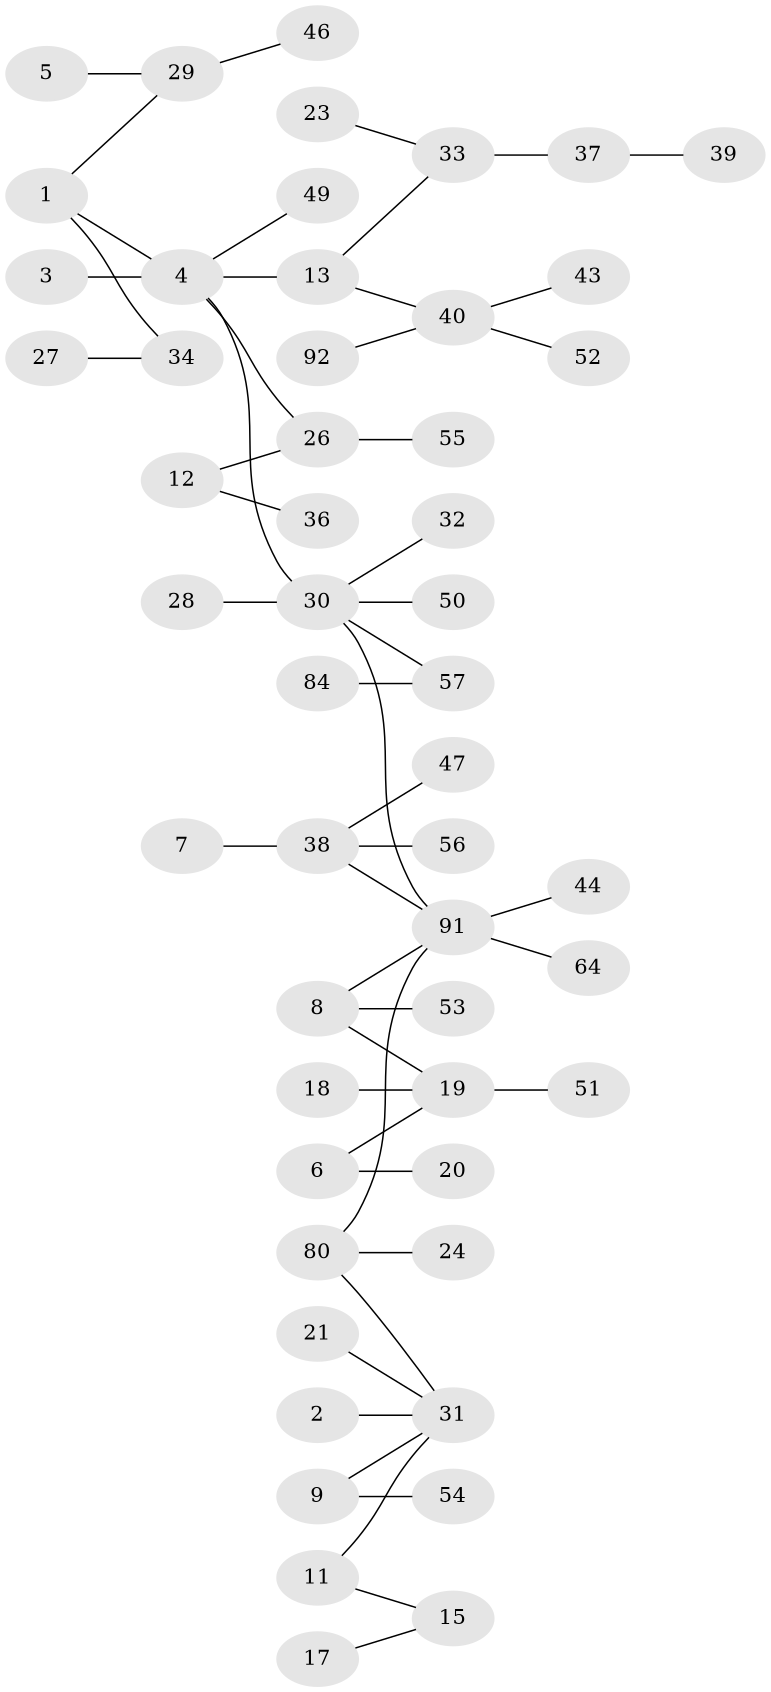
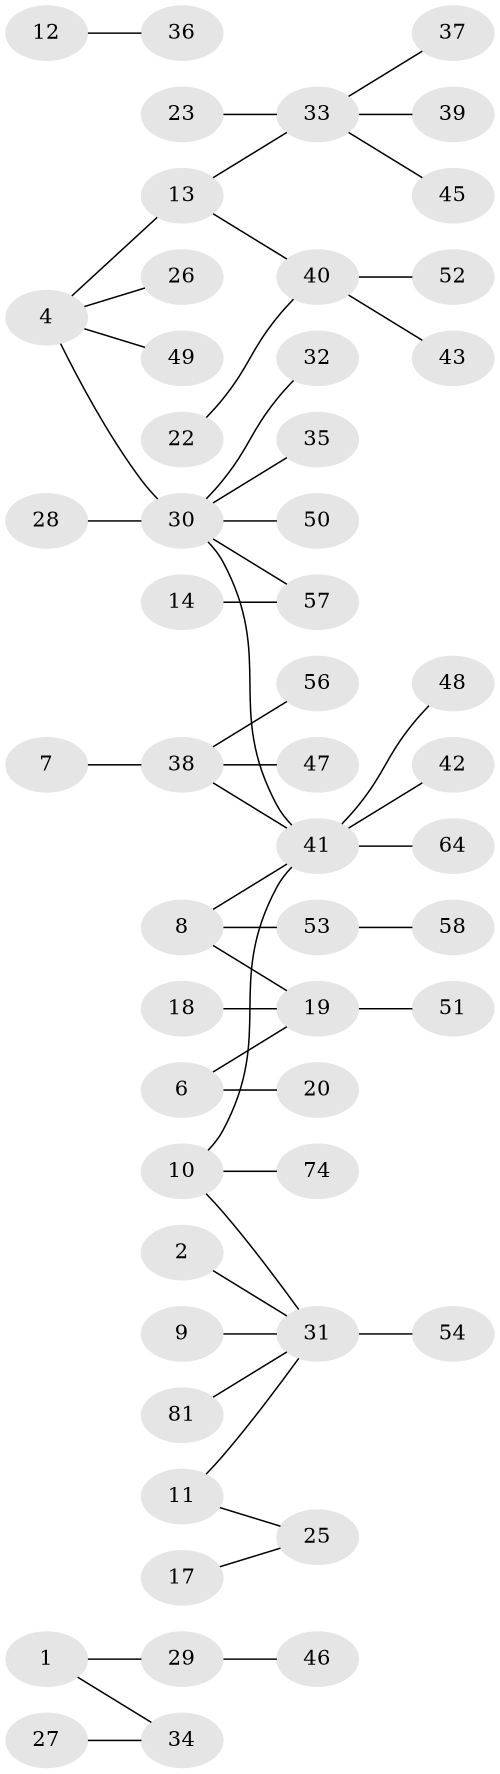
(47, 74) -> none
(657, 155) -> (386, 114)
none -> (453, 196)
(114, 236) -> none
(47, 277) -> none
(318, 358) -> (182, 440)
none -> (318, 440)
(453, 440) -> none
(241, 463) -> none
(318, 684) -> (182, 602)
none -> (453, 684)
(589, 887) -> (453, 765)
(453, 927) -> (318, 846)
none -> (453, 927)
(318, 1253) -> (182, 1171)
(453, 1253) -> (318, 1171)
(318, 1334) -> (182, 1415)
(375, 1497) -> (386, 1334)
(453, 1618) -> (318, 1537)
